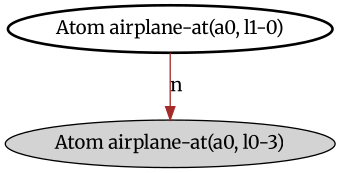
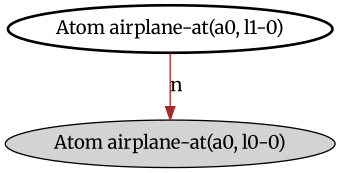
(170, 144) -> (170, 144)
